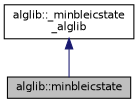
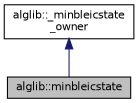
(69, 22) -> (69, 22)
